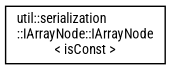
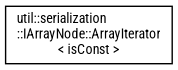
(85, 35) -> (89, 35)
